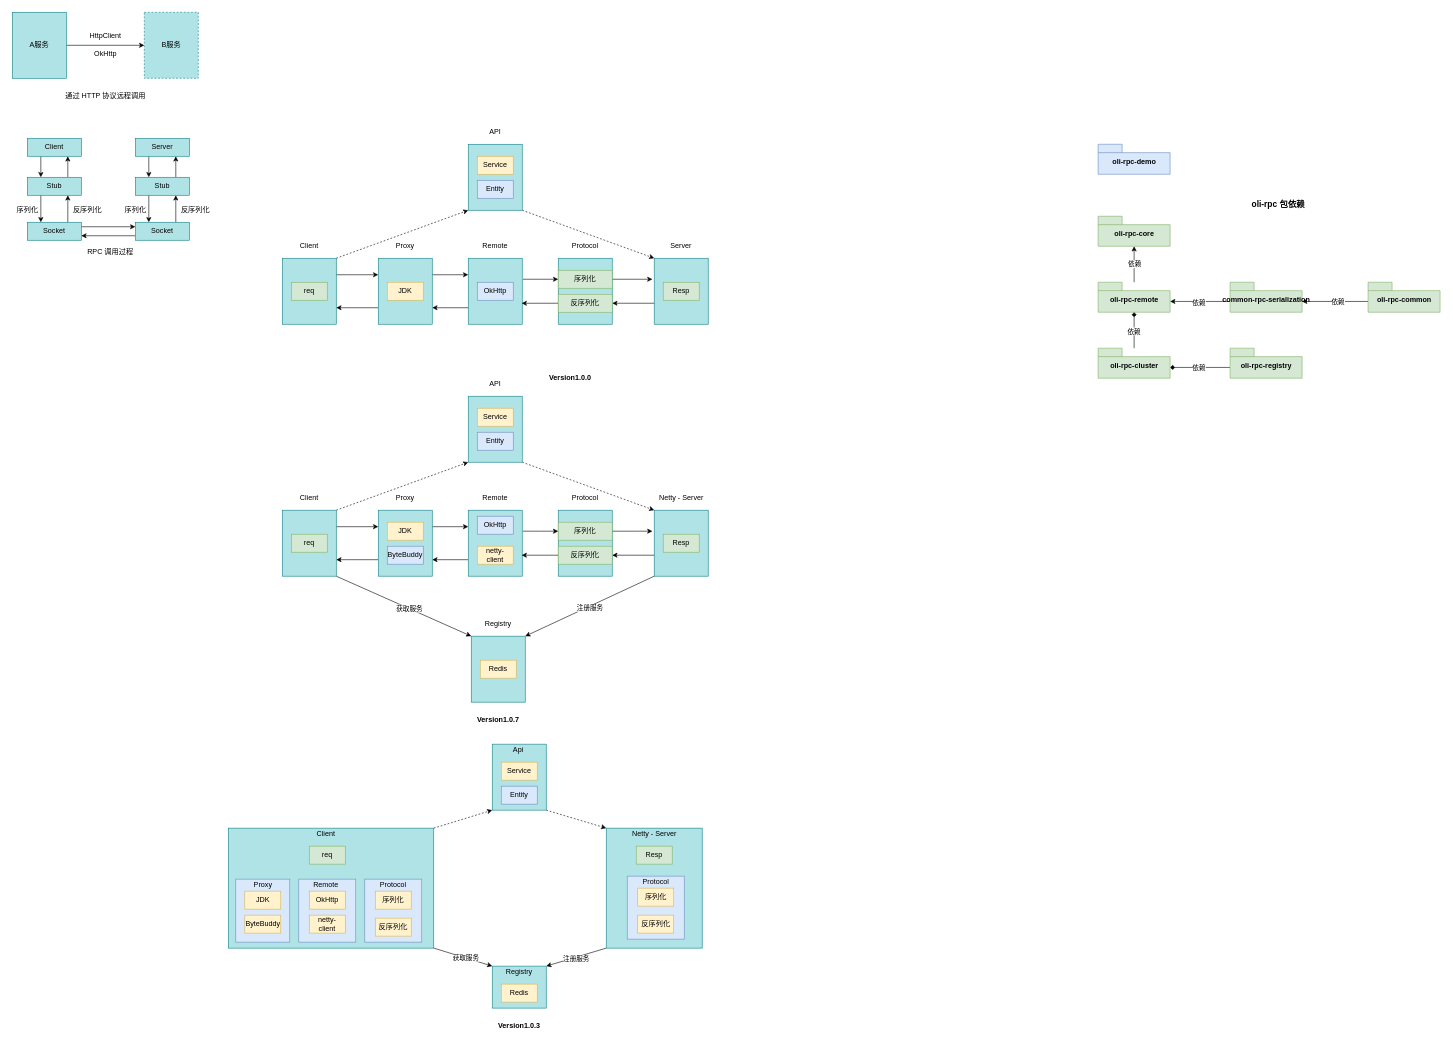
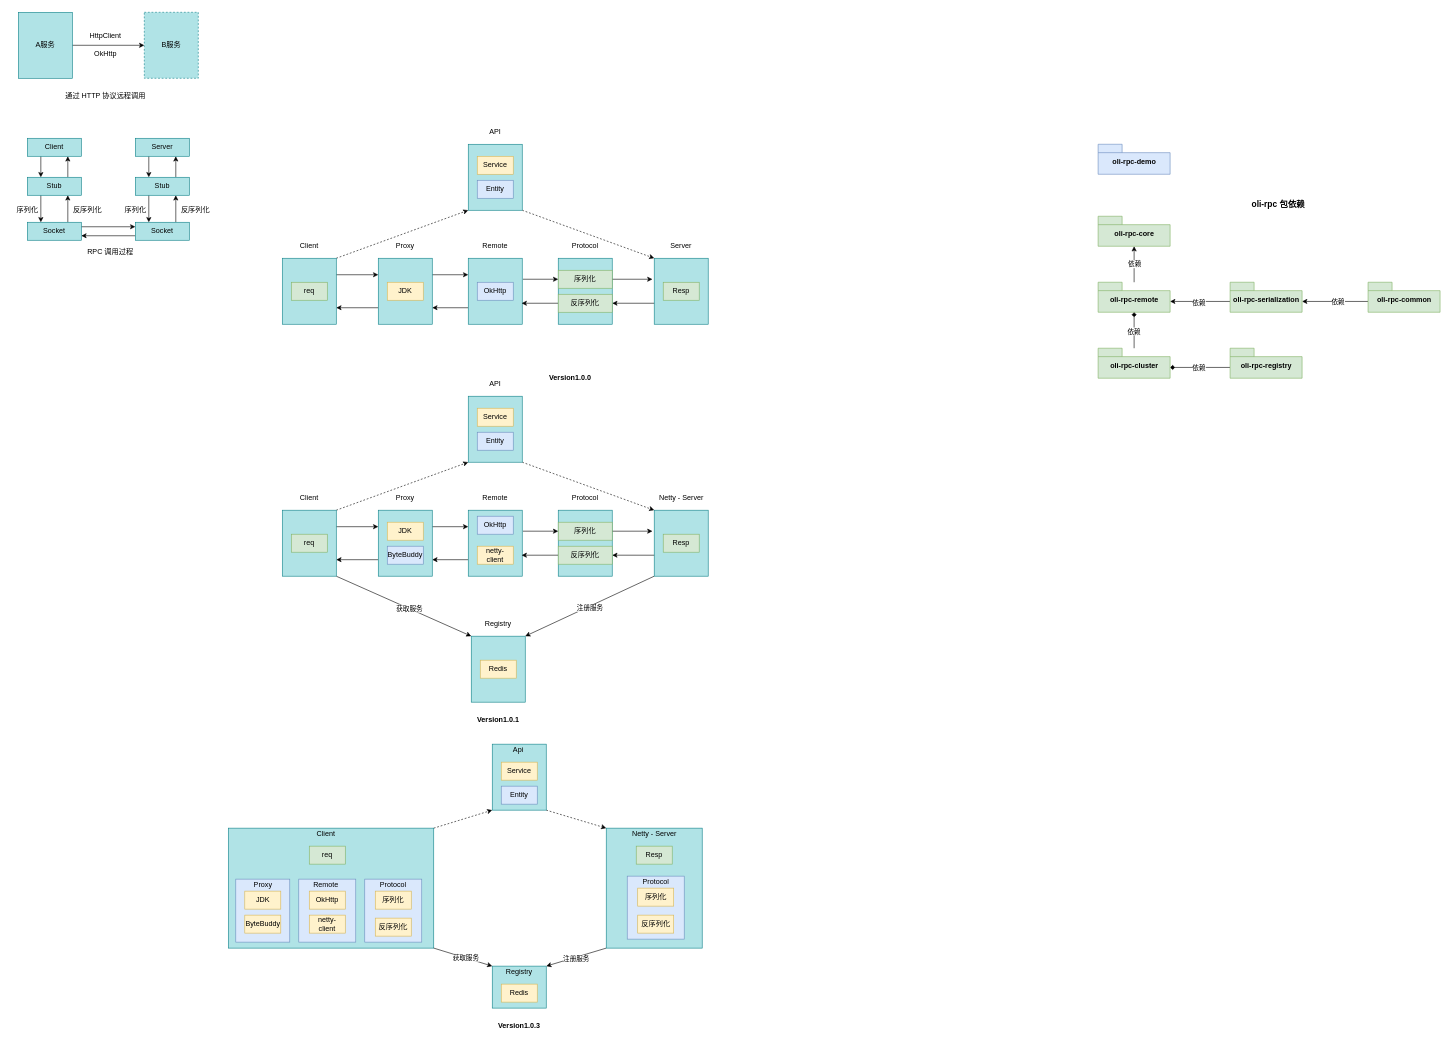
(39, 45) -> (45, 45)
(1267, 300) -> (1267, 300)
(498, 720) -> (498, 720)
